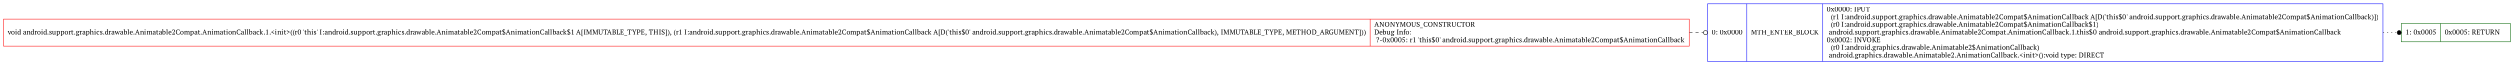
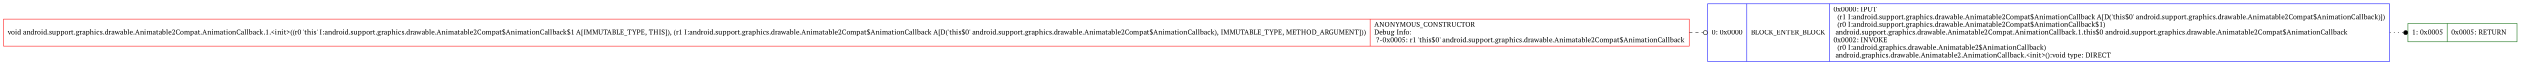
(1785, 32) -> (1788, 32)
